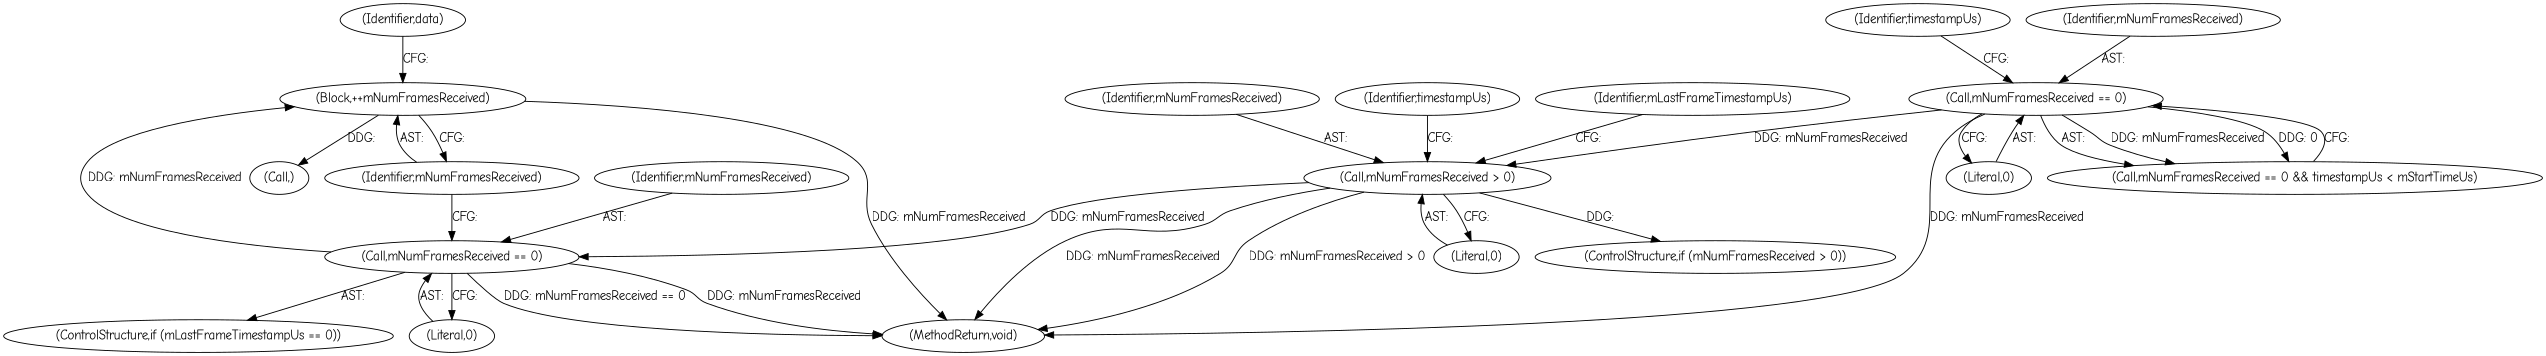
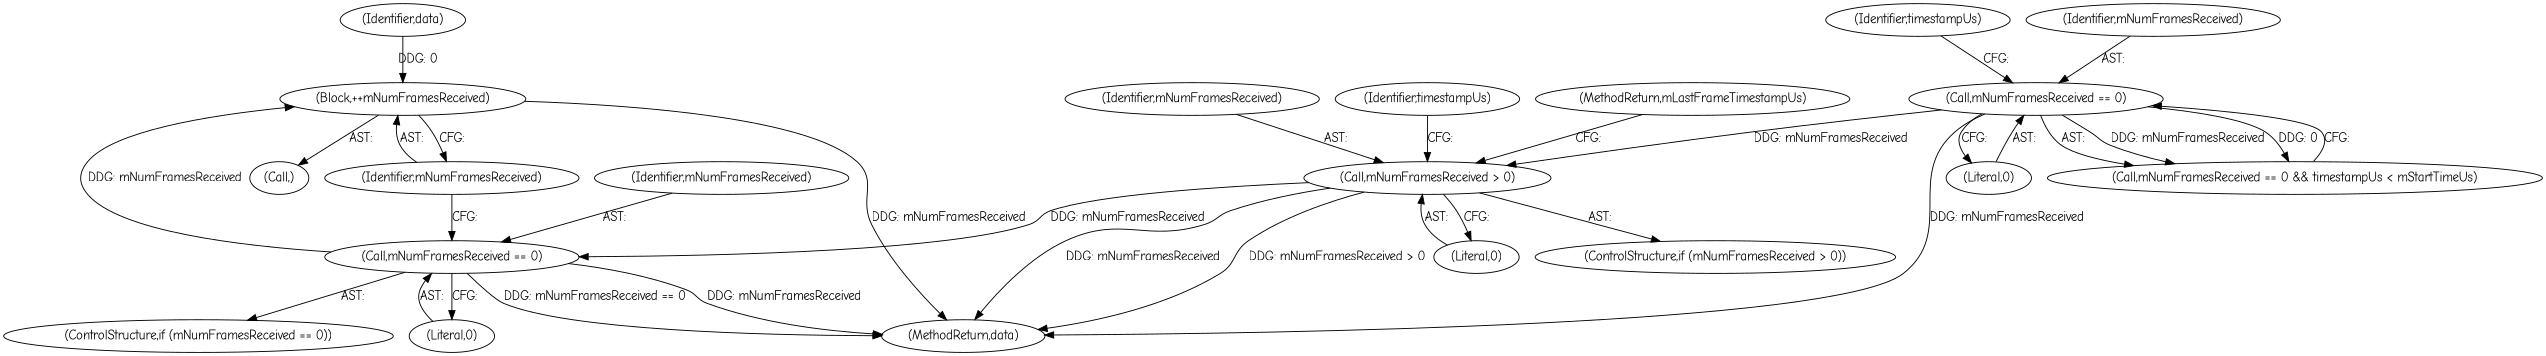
(418, 59) -> (418, 59)
(1693, 99) -> (1693, 99)
(363, 139) -> (363, 139)
(1602, 218) -> (1602, 218)
(198, 336) -> (198, 336)
(963, 336) -> (963, 336)
